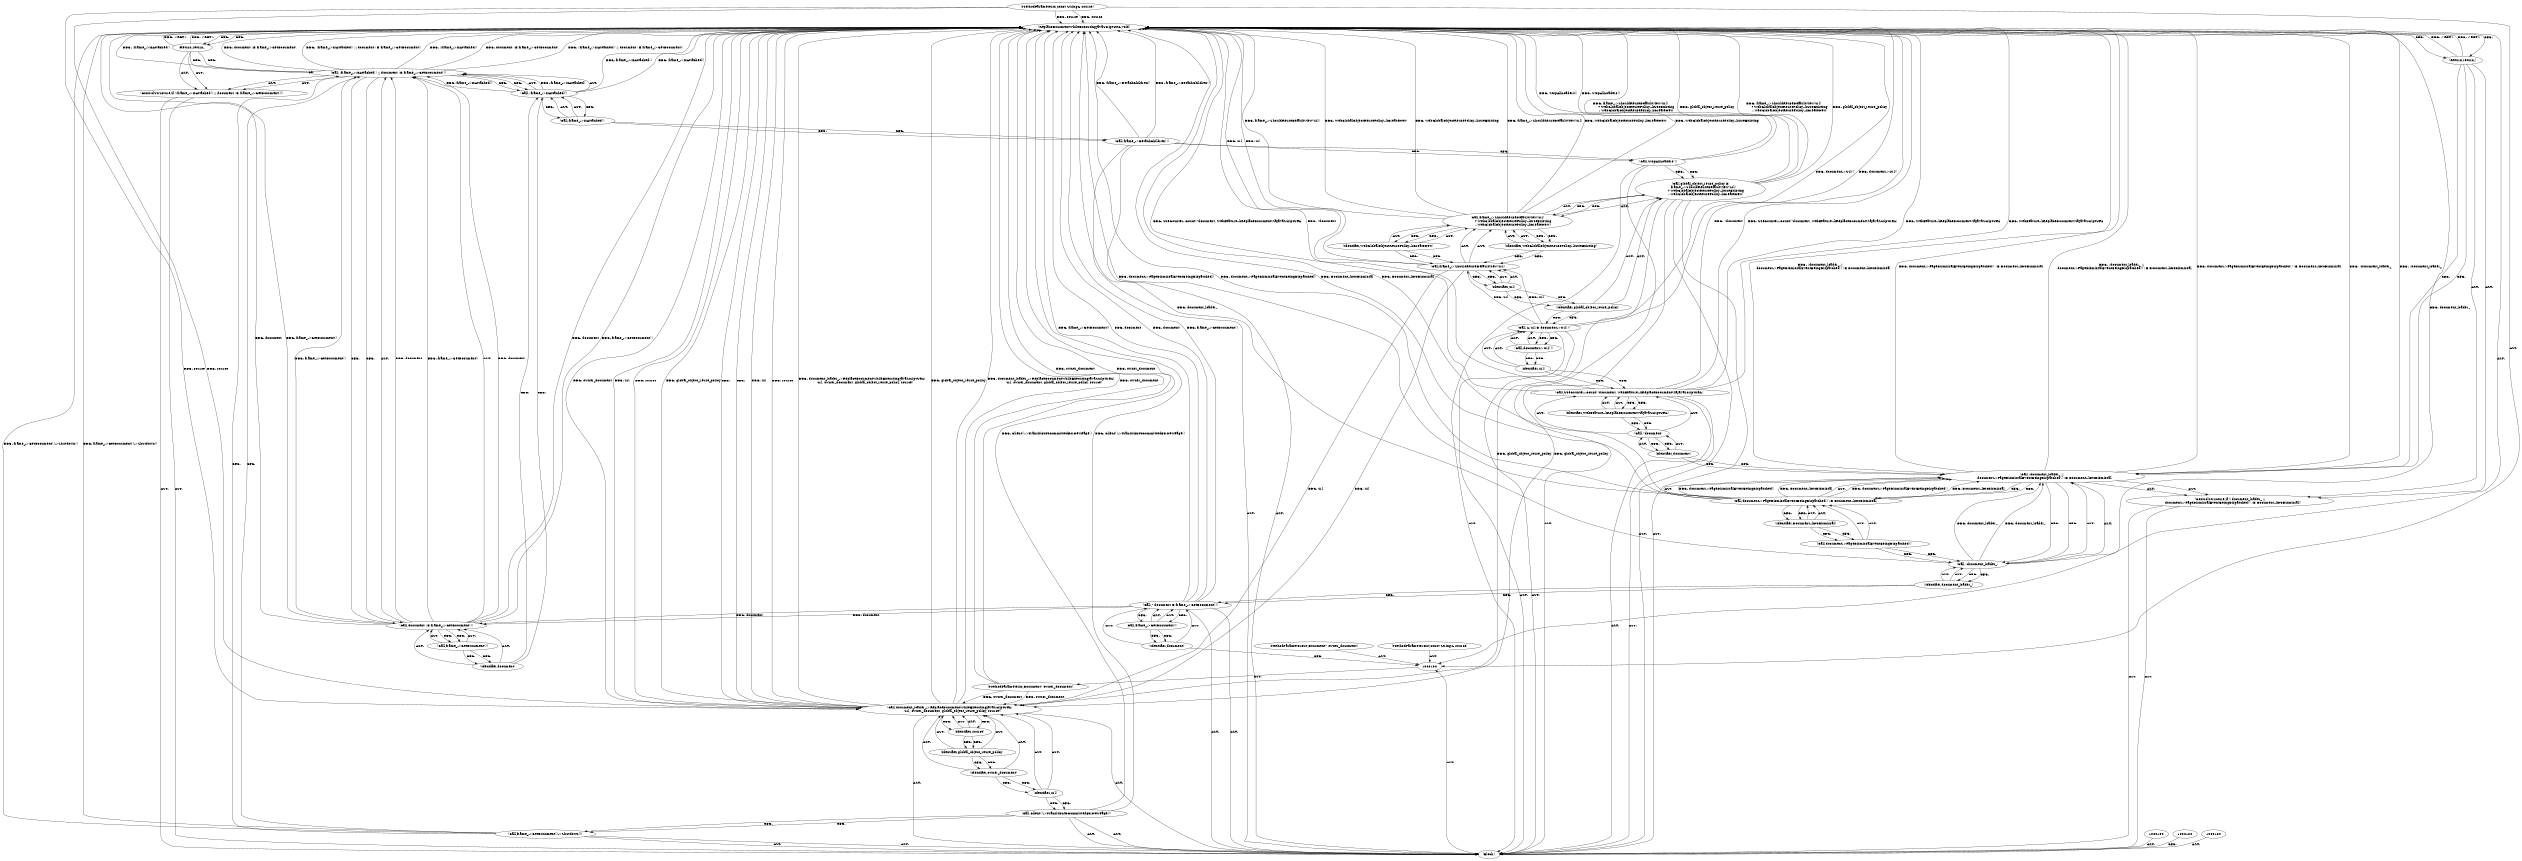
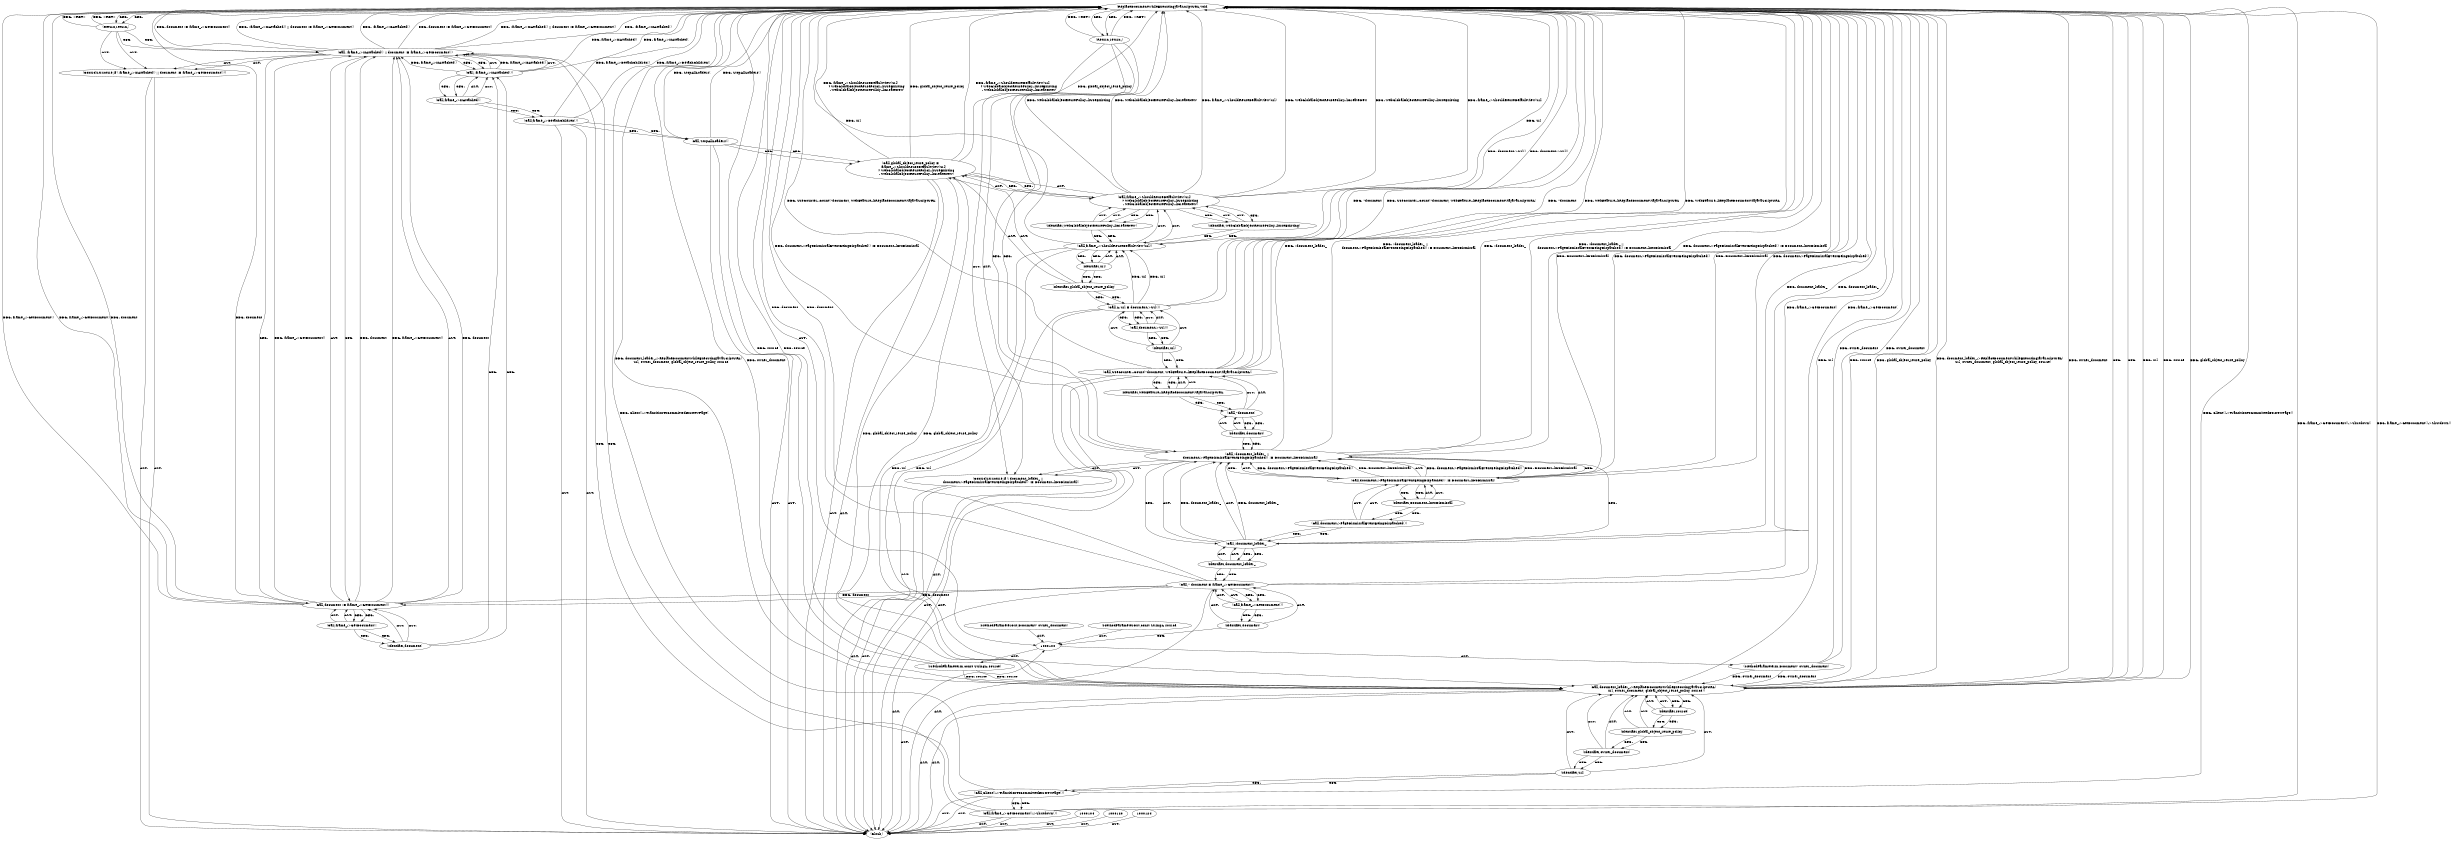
(2510, 104) -> (1011, 655)
(2173, 844) -> (1086, 824)
